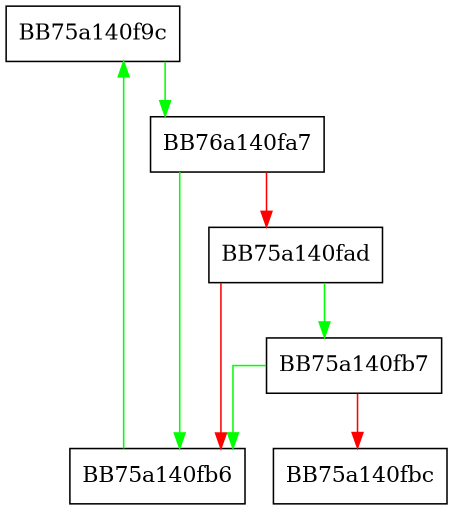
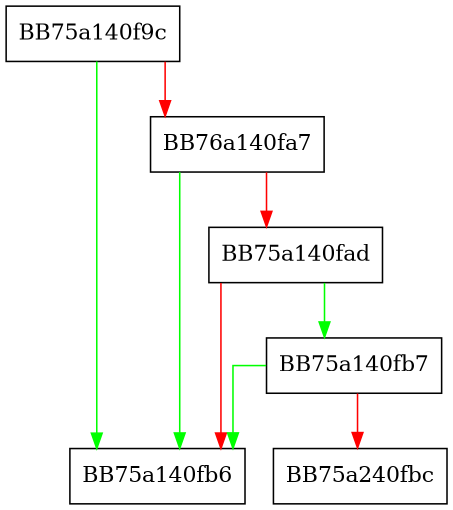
(165, 81) -> (165, 81)
(124, 263) -> (97, 247)
(360, 476) -> (360, 476)
